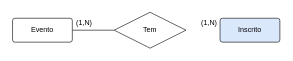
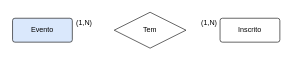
(42, 30) -> (42, 30)
(93, 30) -> none
(251, 30) -> (251, 30)
